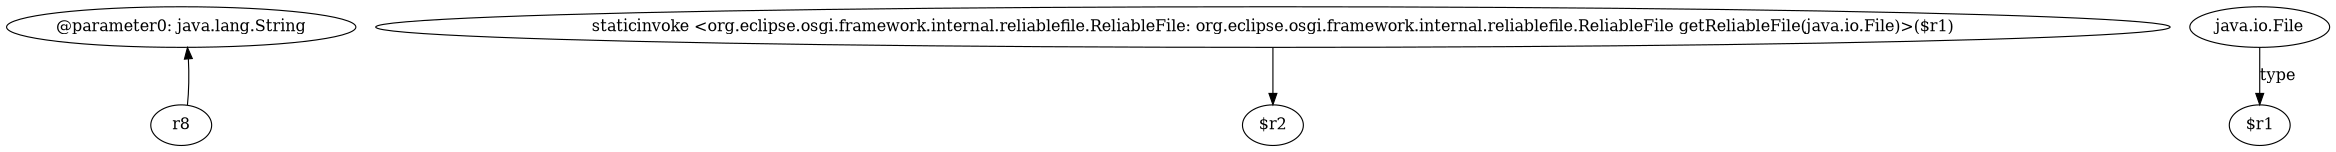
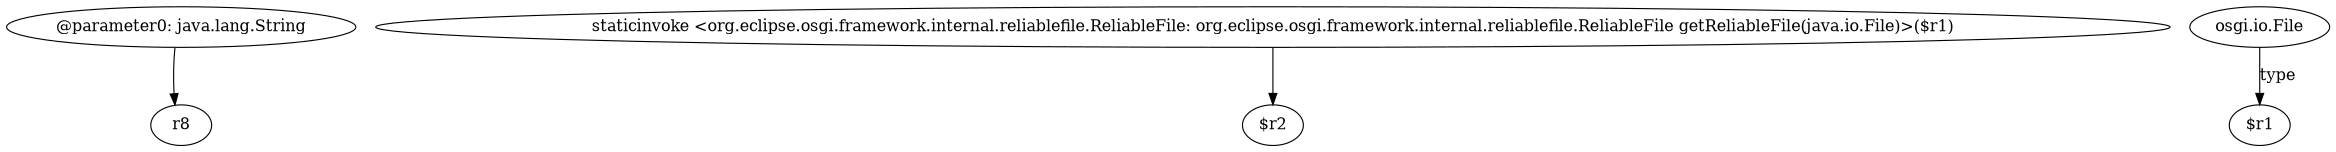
(2260, 27) -> (2260, 27)
(189, 82) -> (174, 71)
